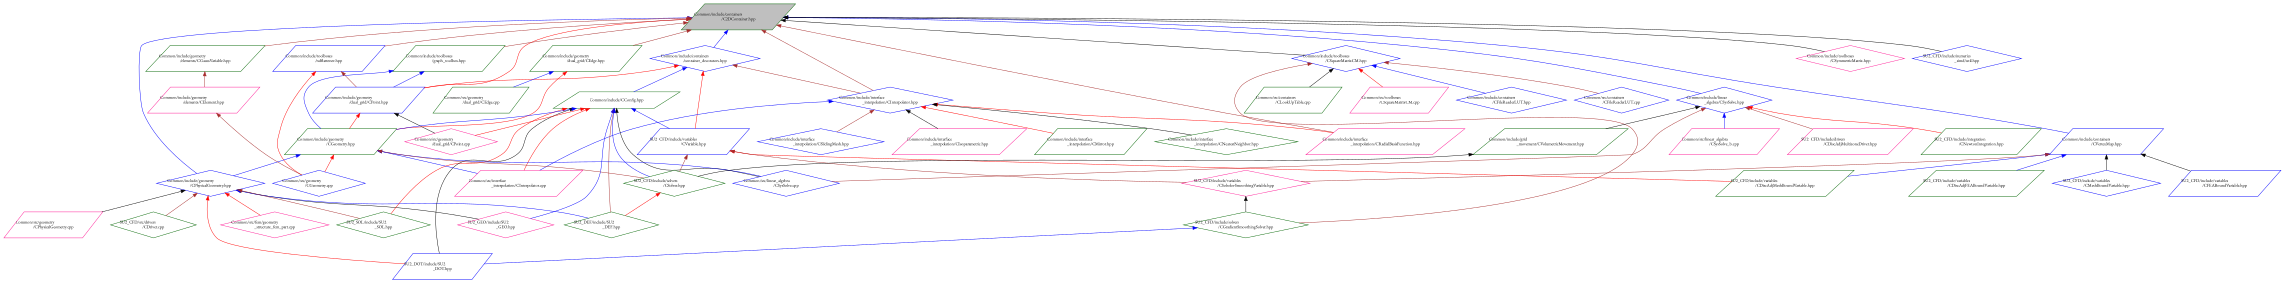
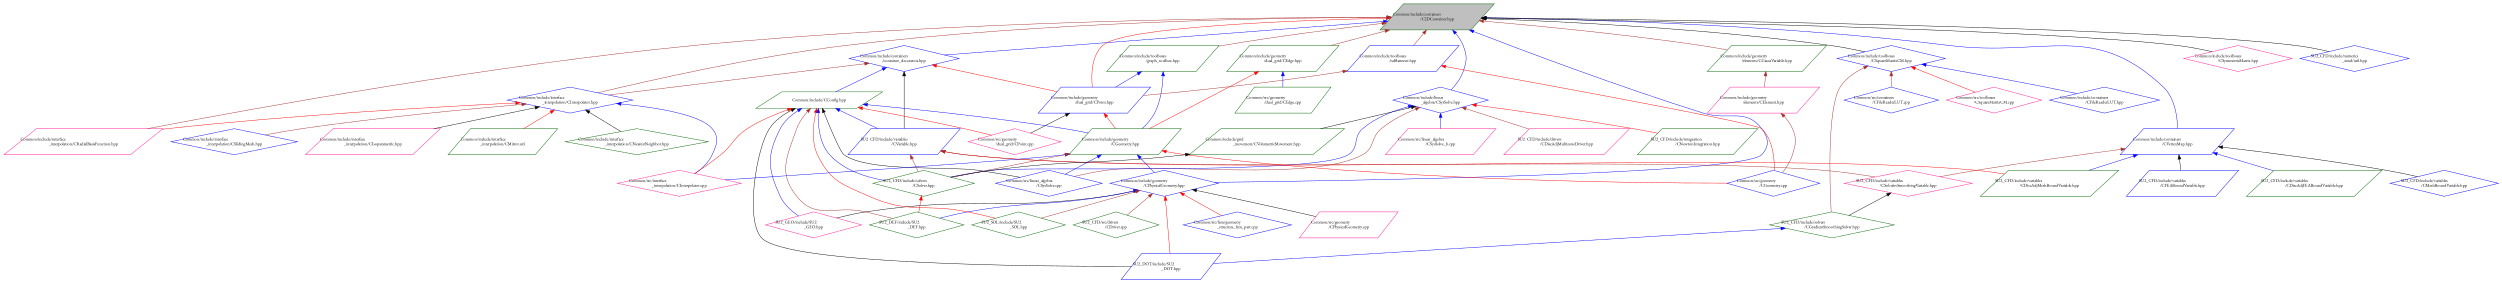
(1293, 100) -> none
(1399, 100) -> (1994, 100)
(699, 102) -> (904, 102)
(1091, 142) -> (503, 142)
none -> (1094, 169)
(519, 183) -> (679, 183)
(275, 225) -> (1237, 225)
